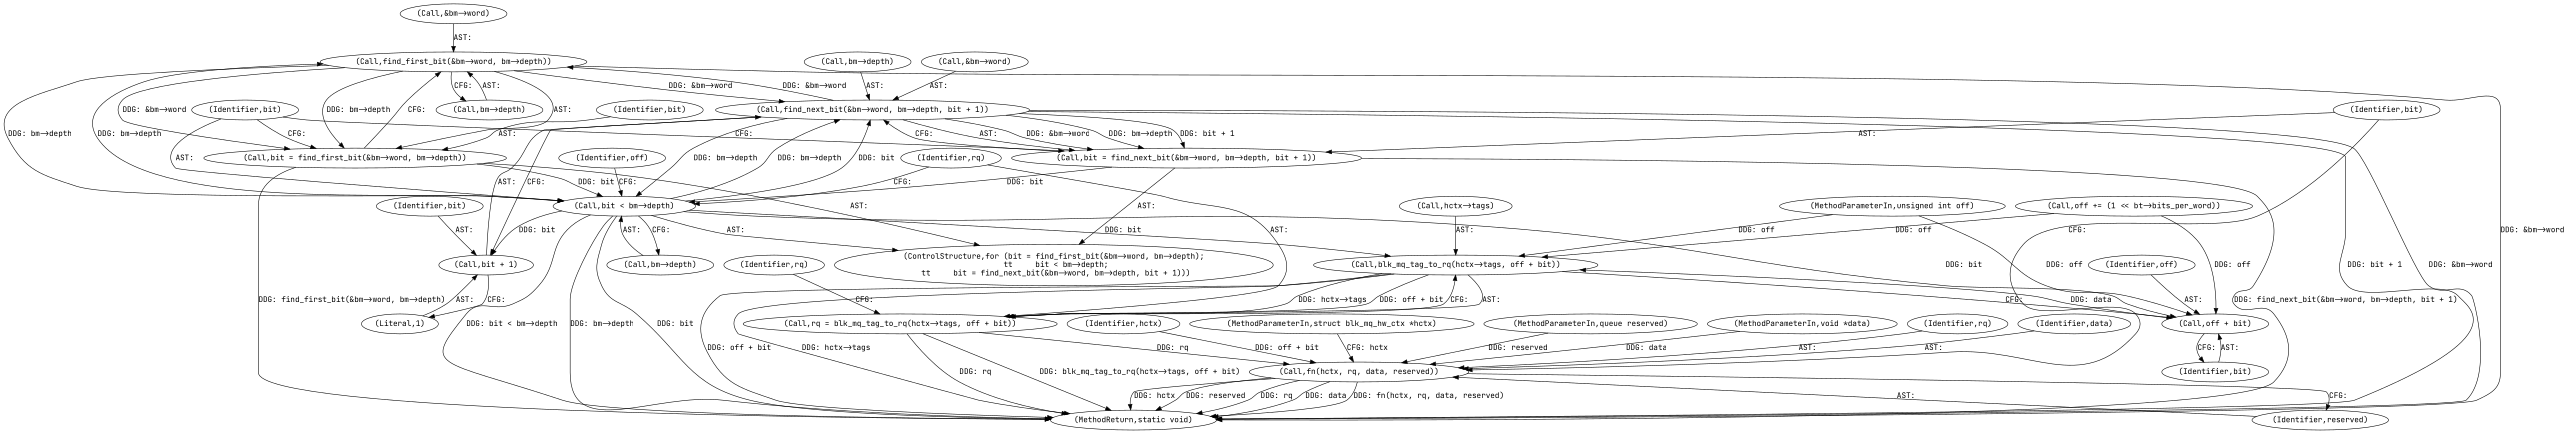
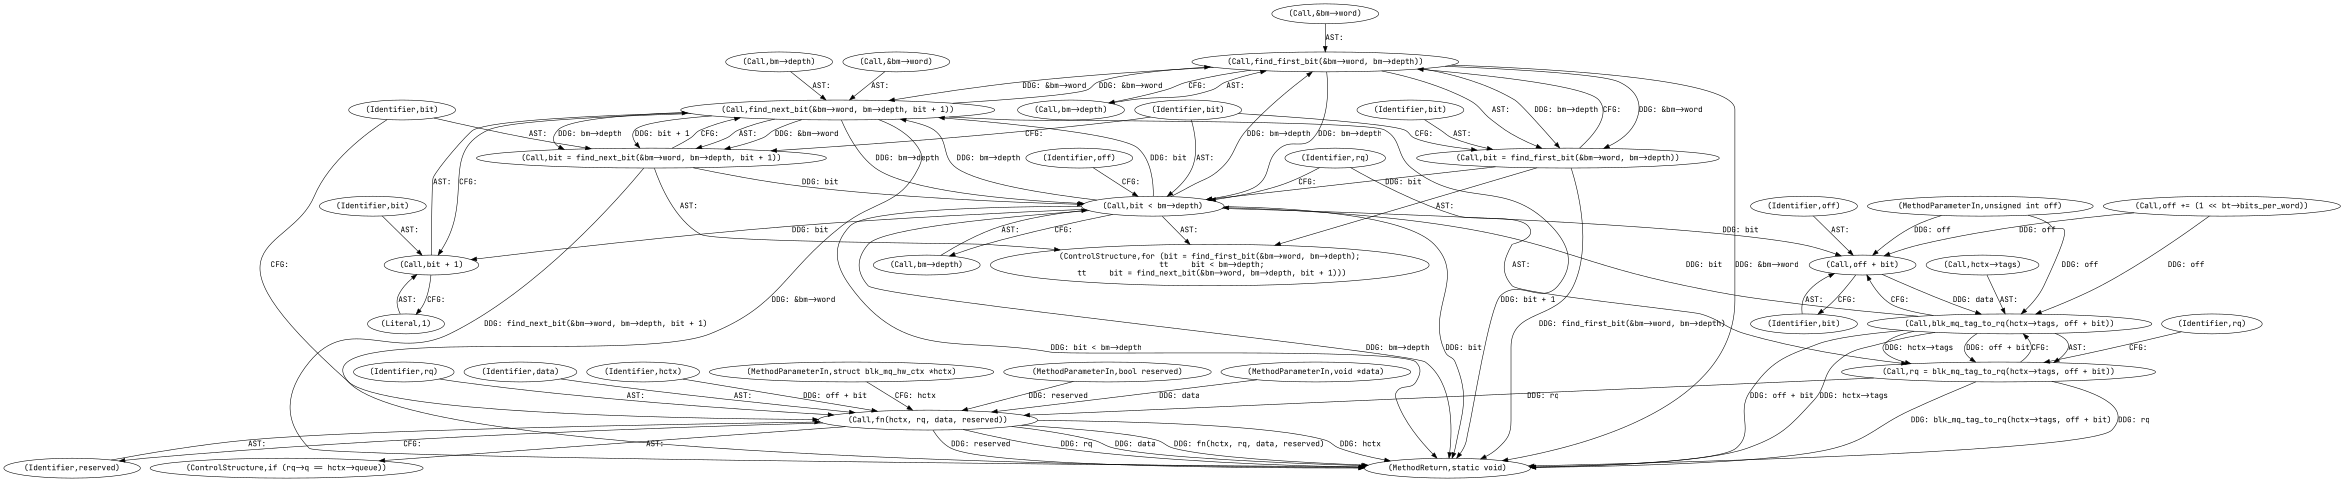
(1037, 230) -> (1574, 256)
(1591, 324) -> (1107, 372)
none -> (287, 468)
